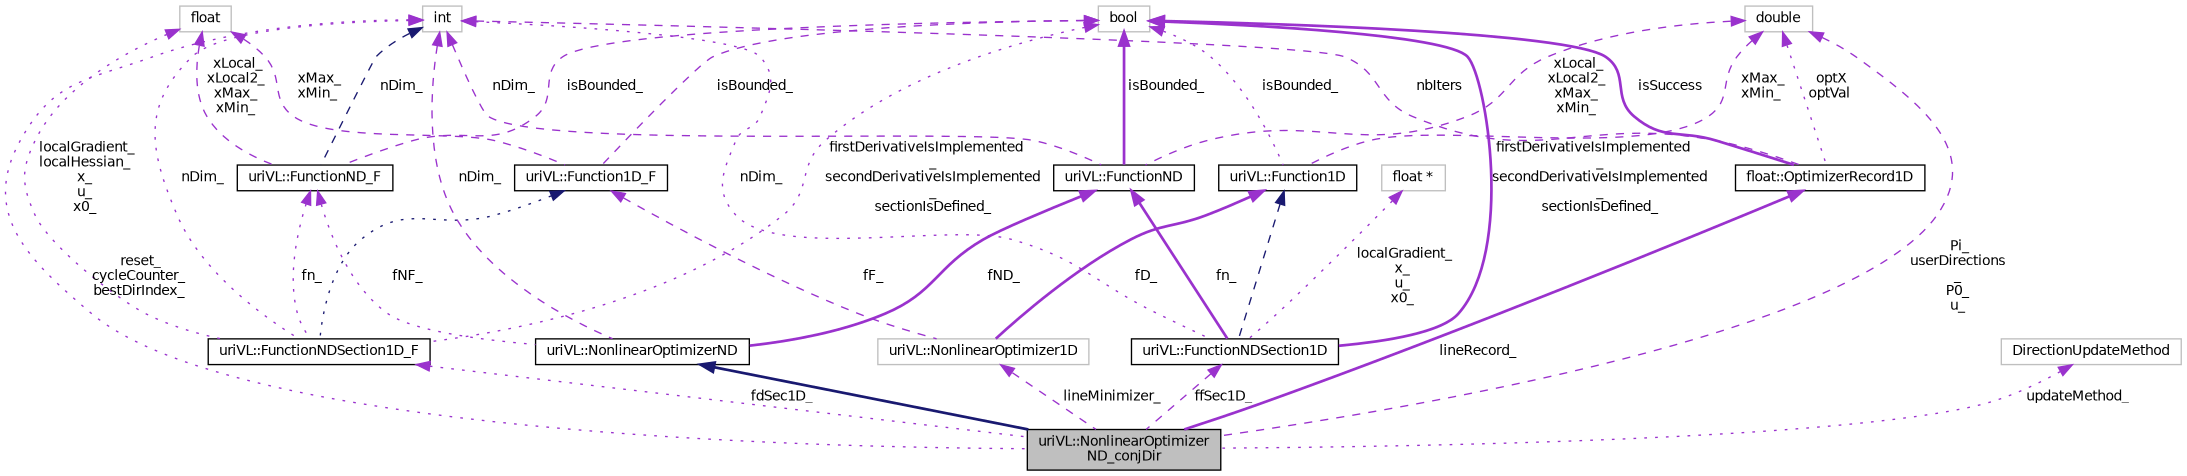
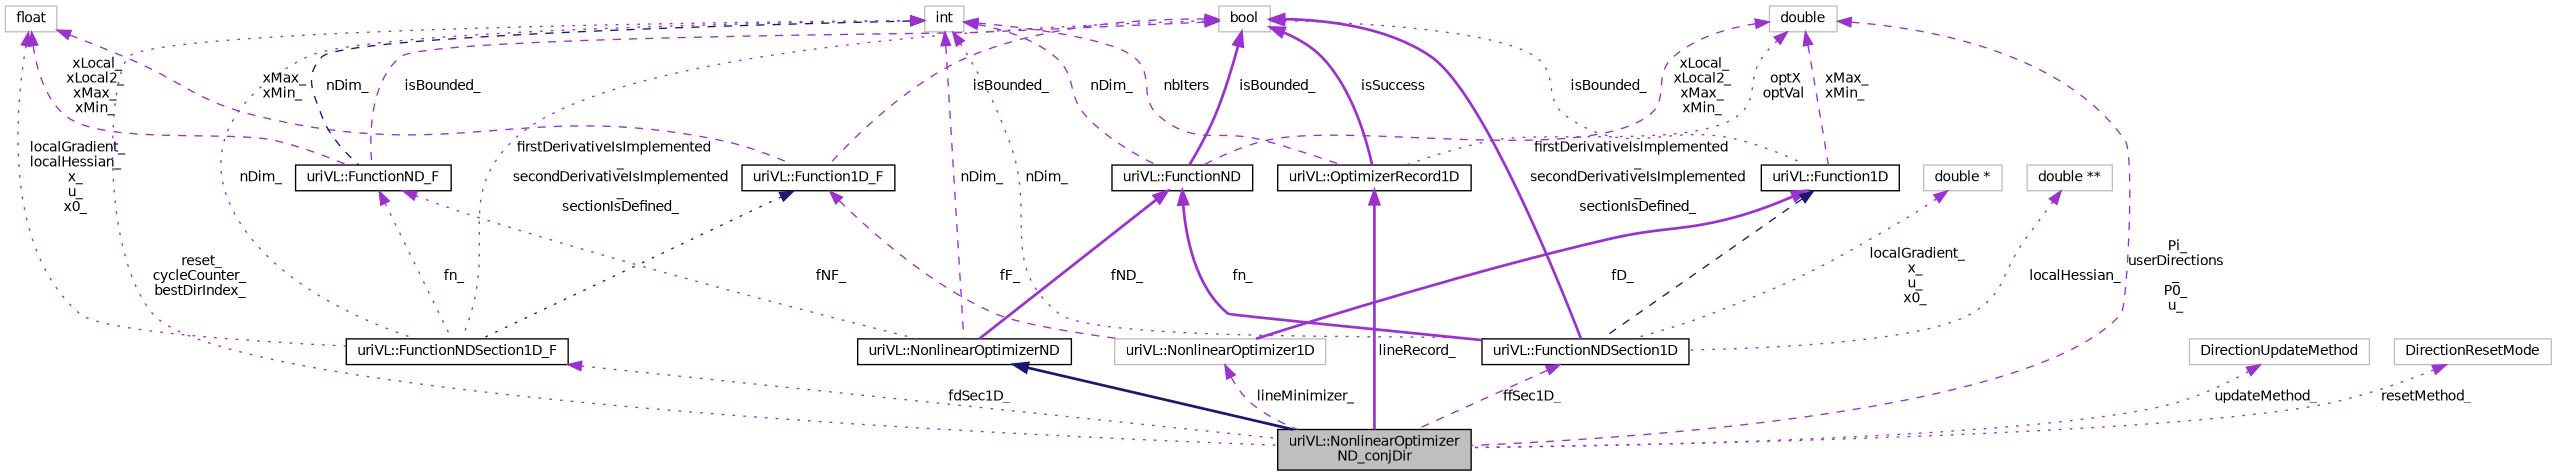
(1414, 178) -> (1963, 178)
(1830, 178) -> (1374, 178)
none -> (2070, 178)
none -> (2473, 352)
